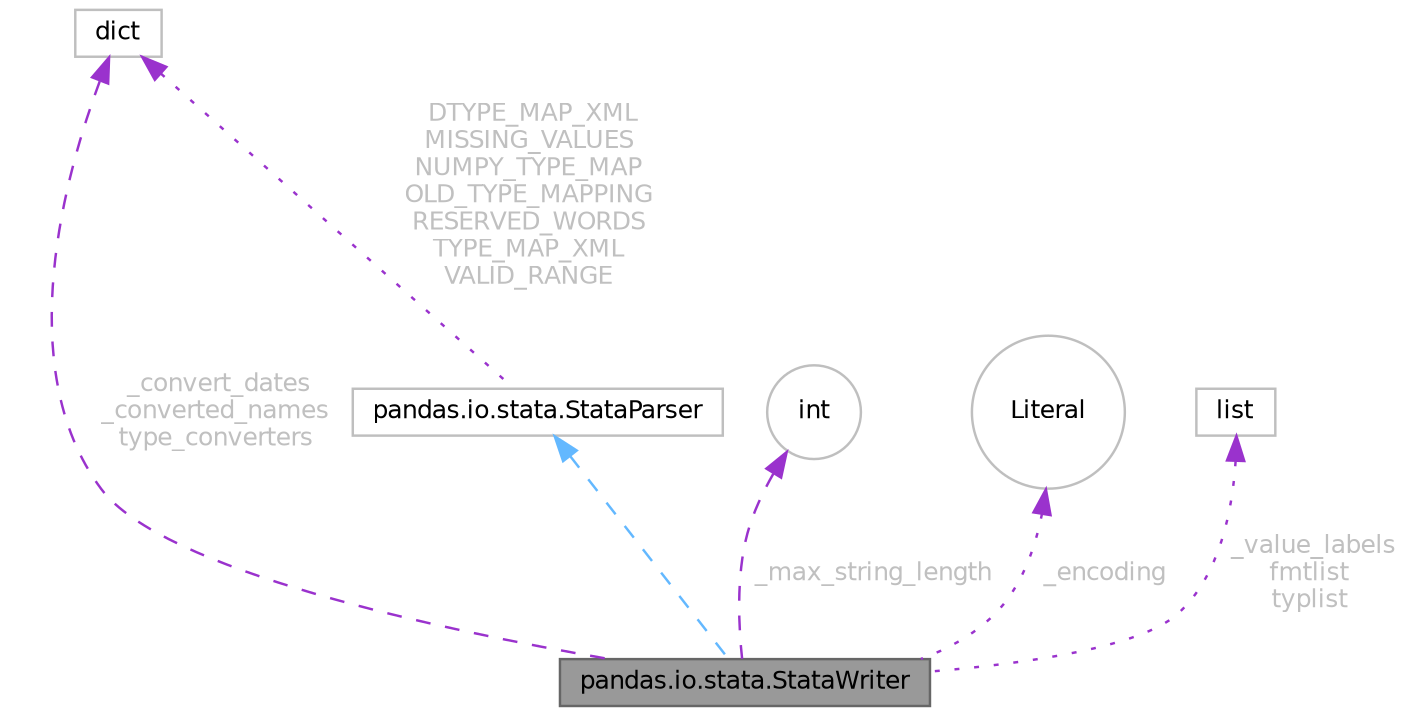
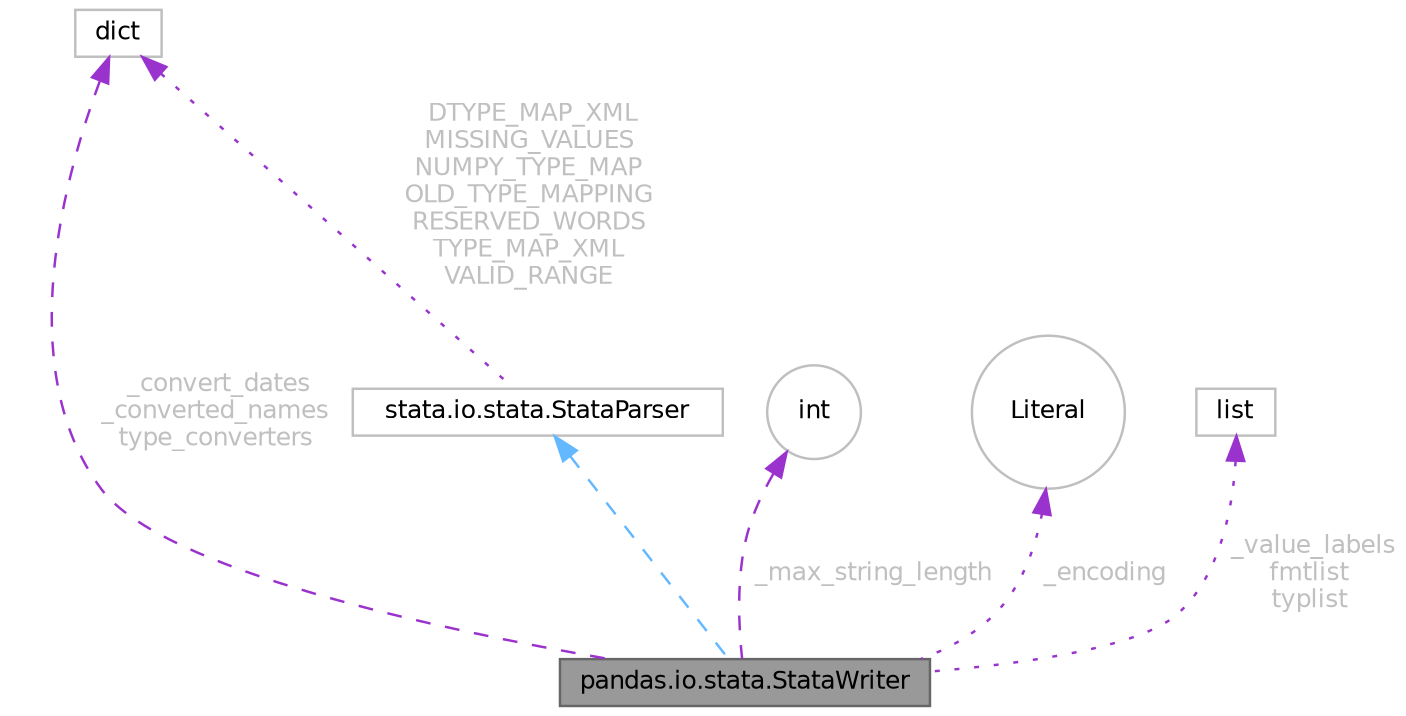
(538, 412) -> (538, 412)
